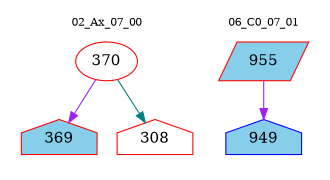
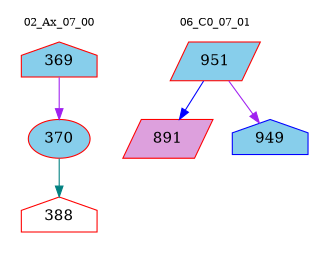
(107, 61) -> (59, 139)
(264, 61) -> (215, 61)
(85, 97) -> (59, 93)
(155, 139) -> (59, 216)
none -> (168, 139)
